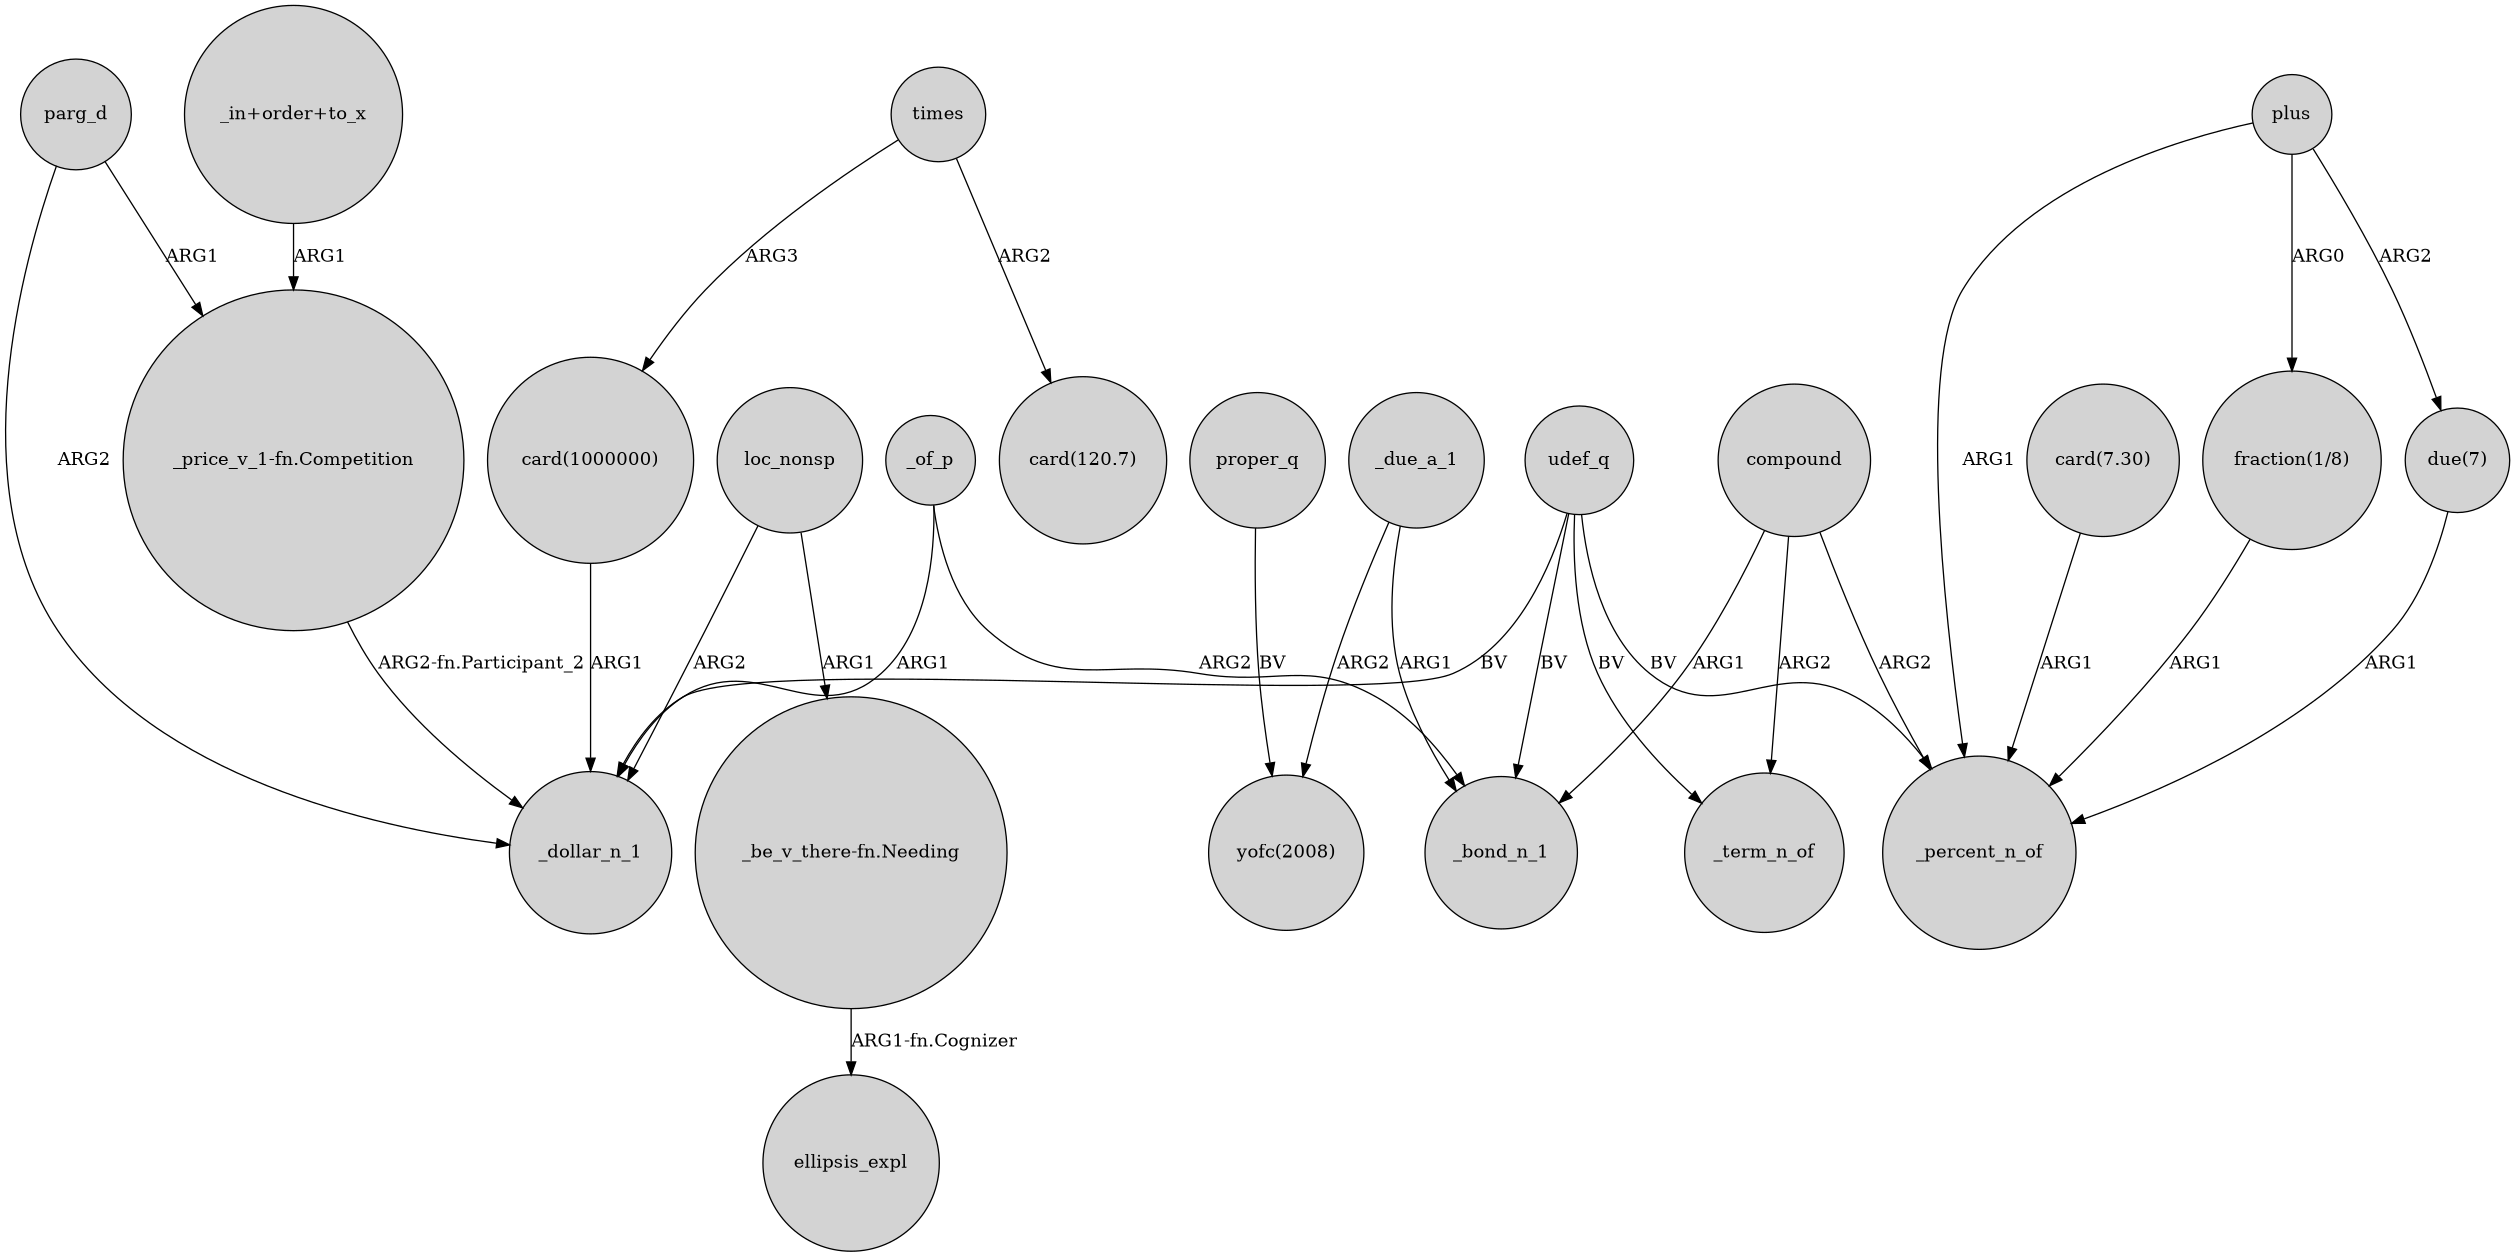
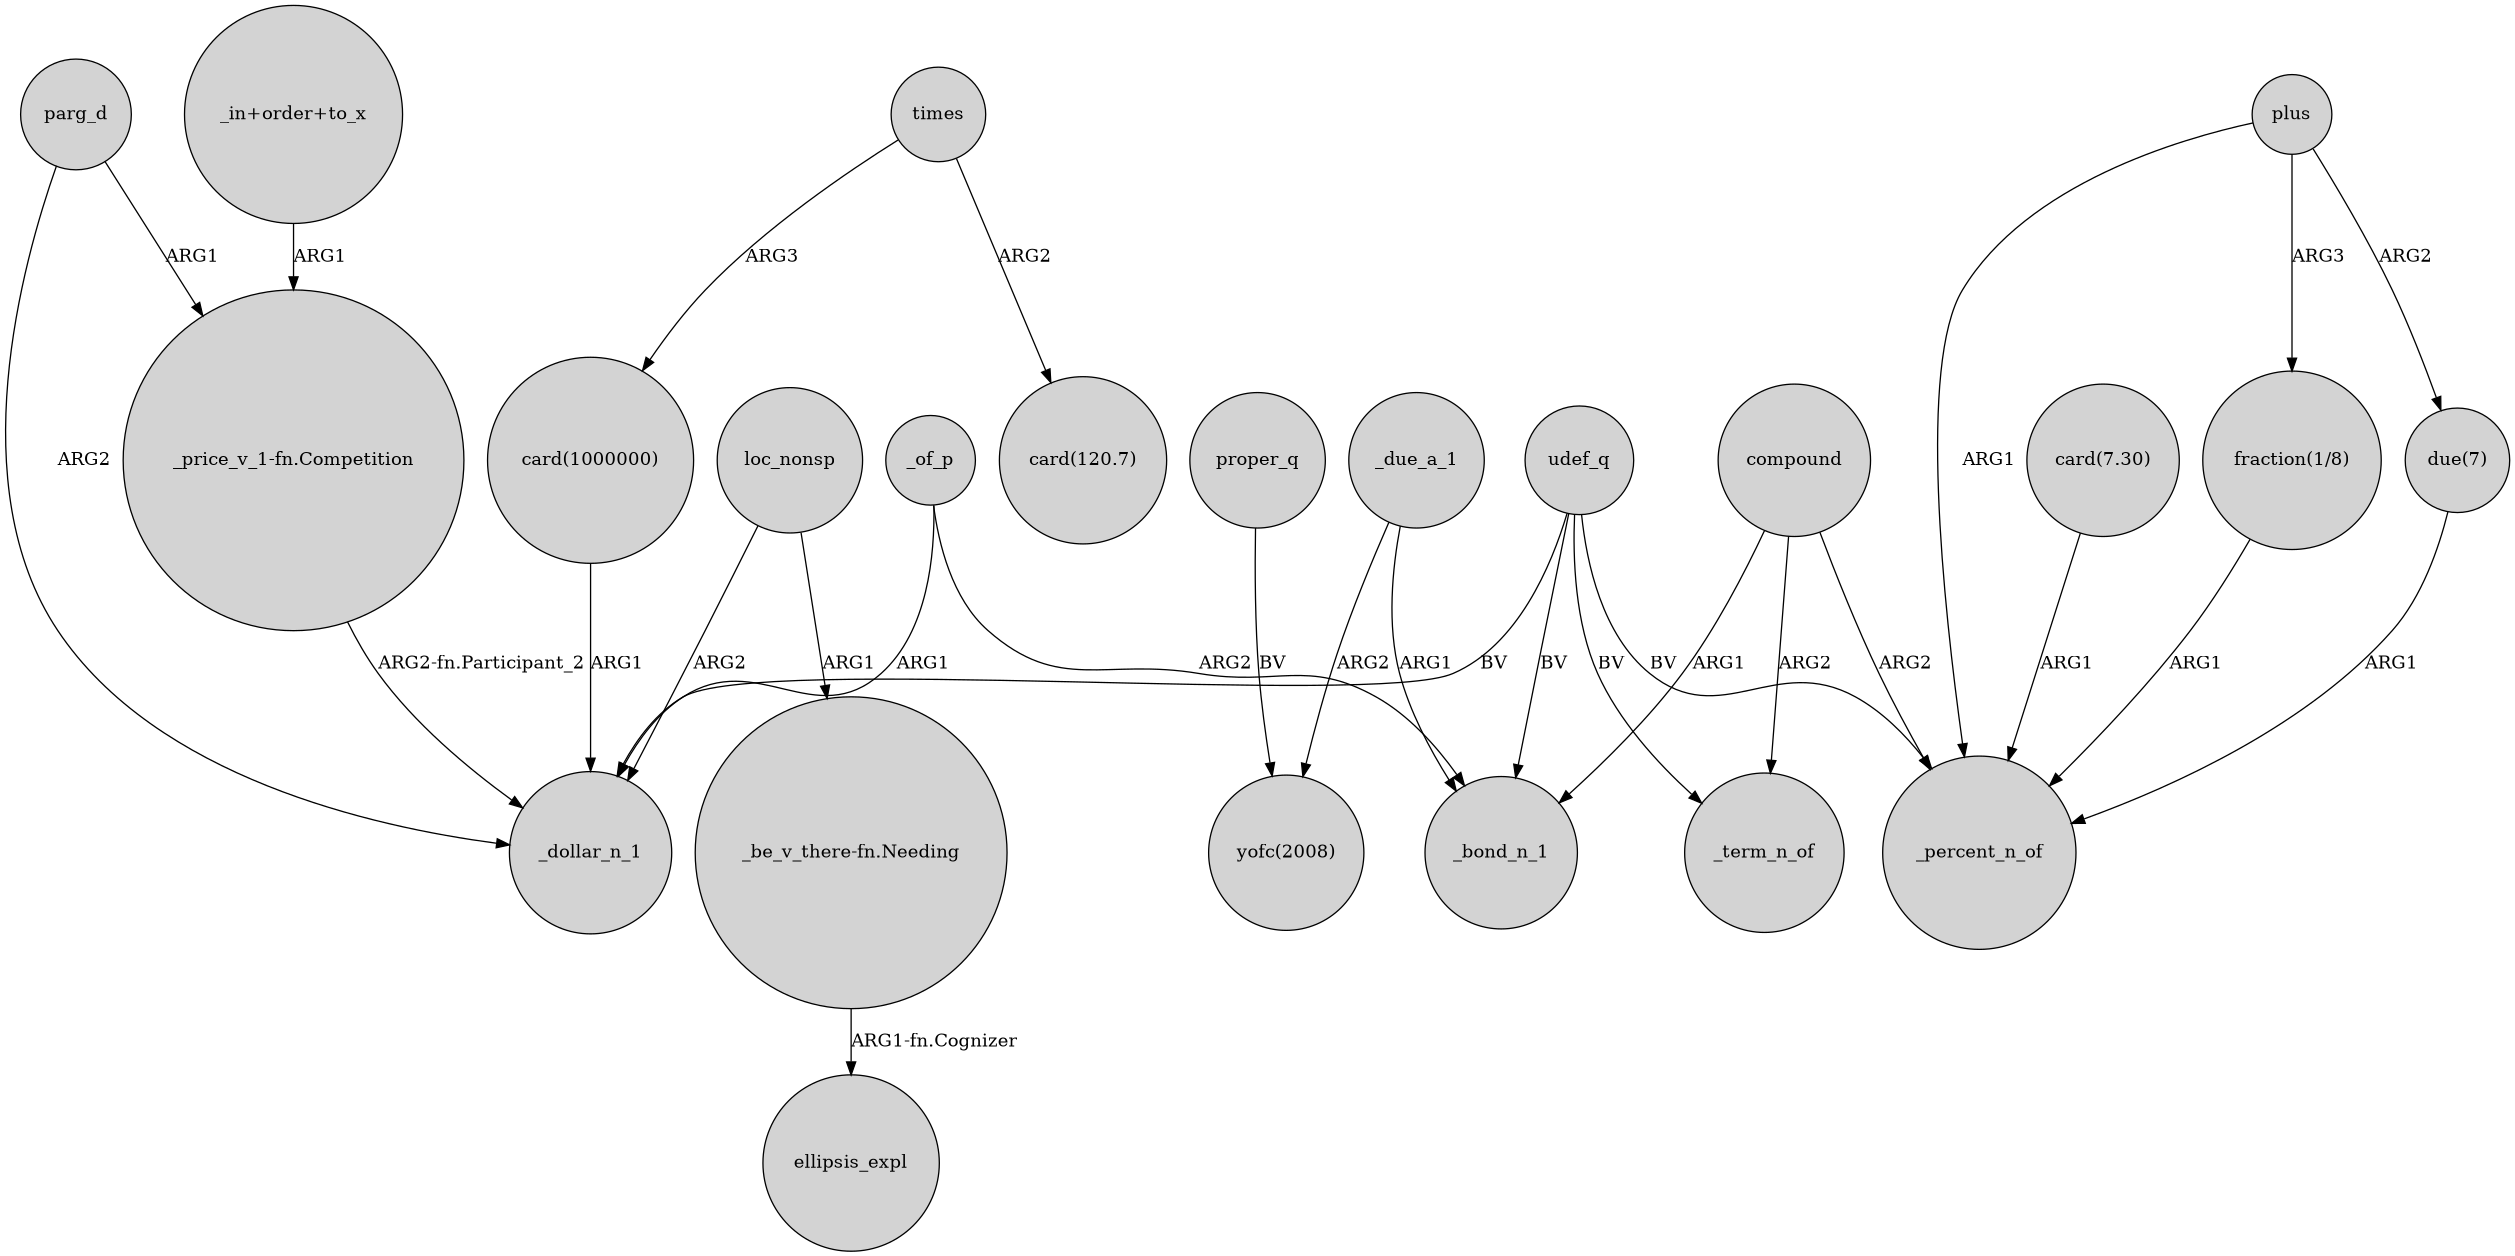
(2319, 257) -> (2319, 257)
